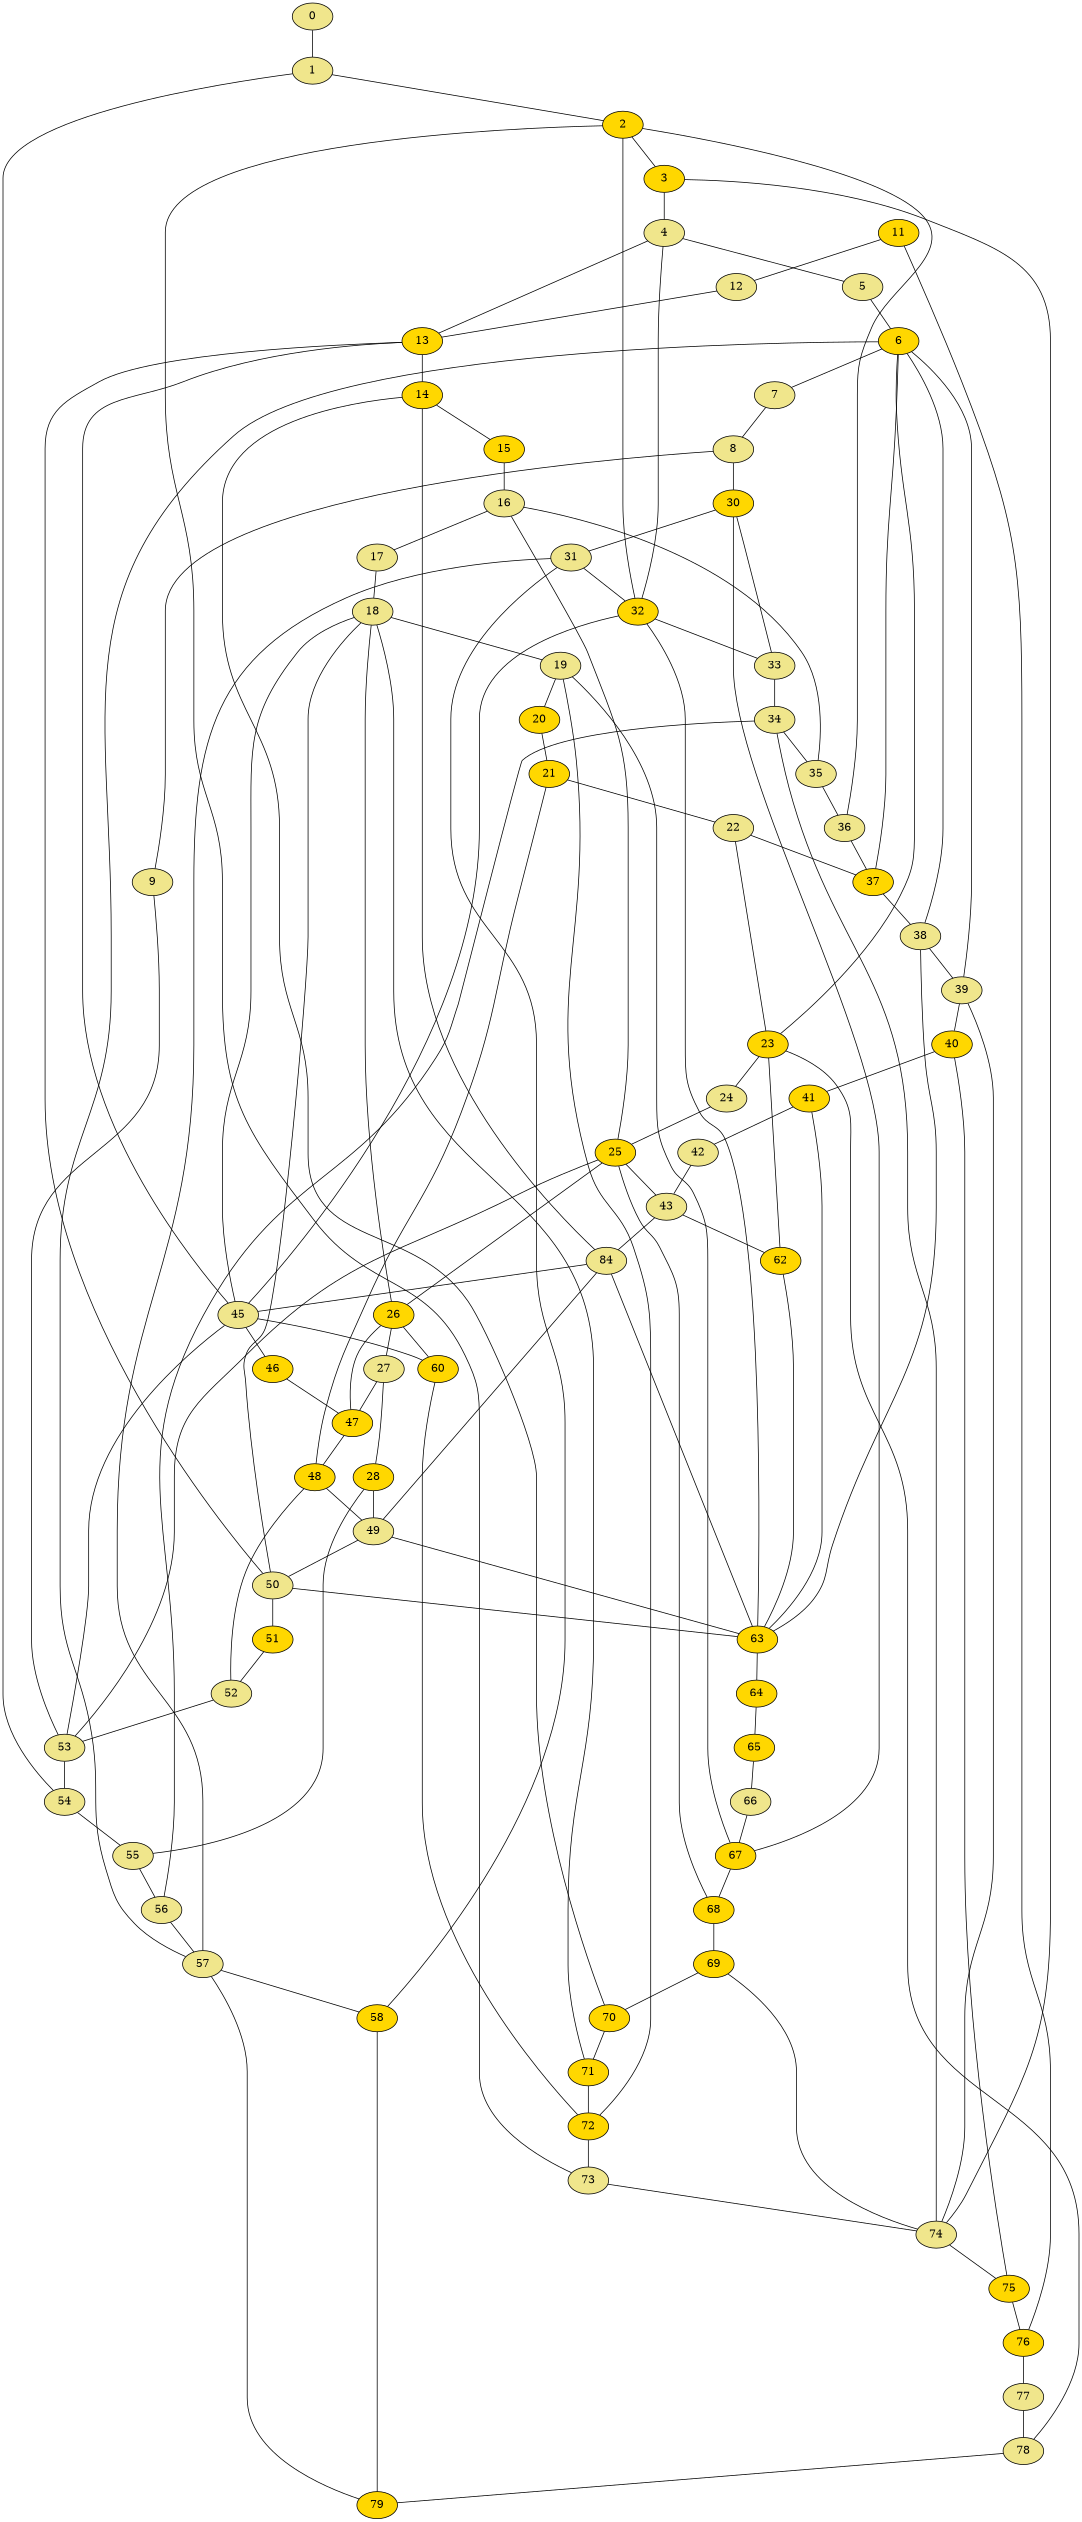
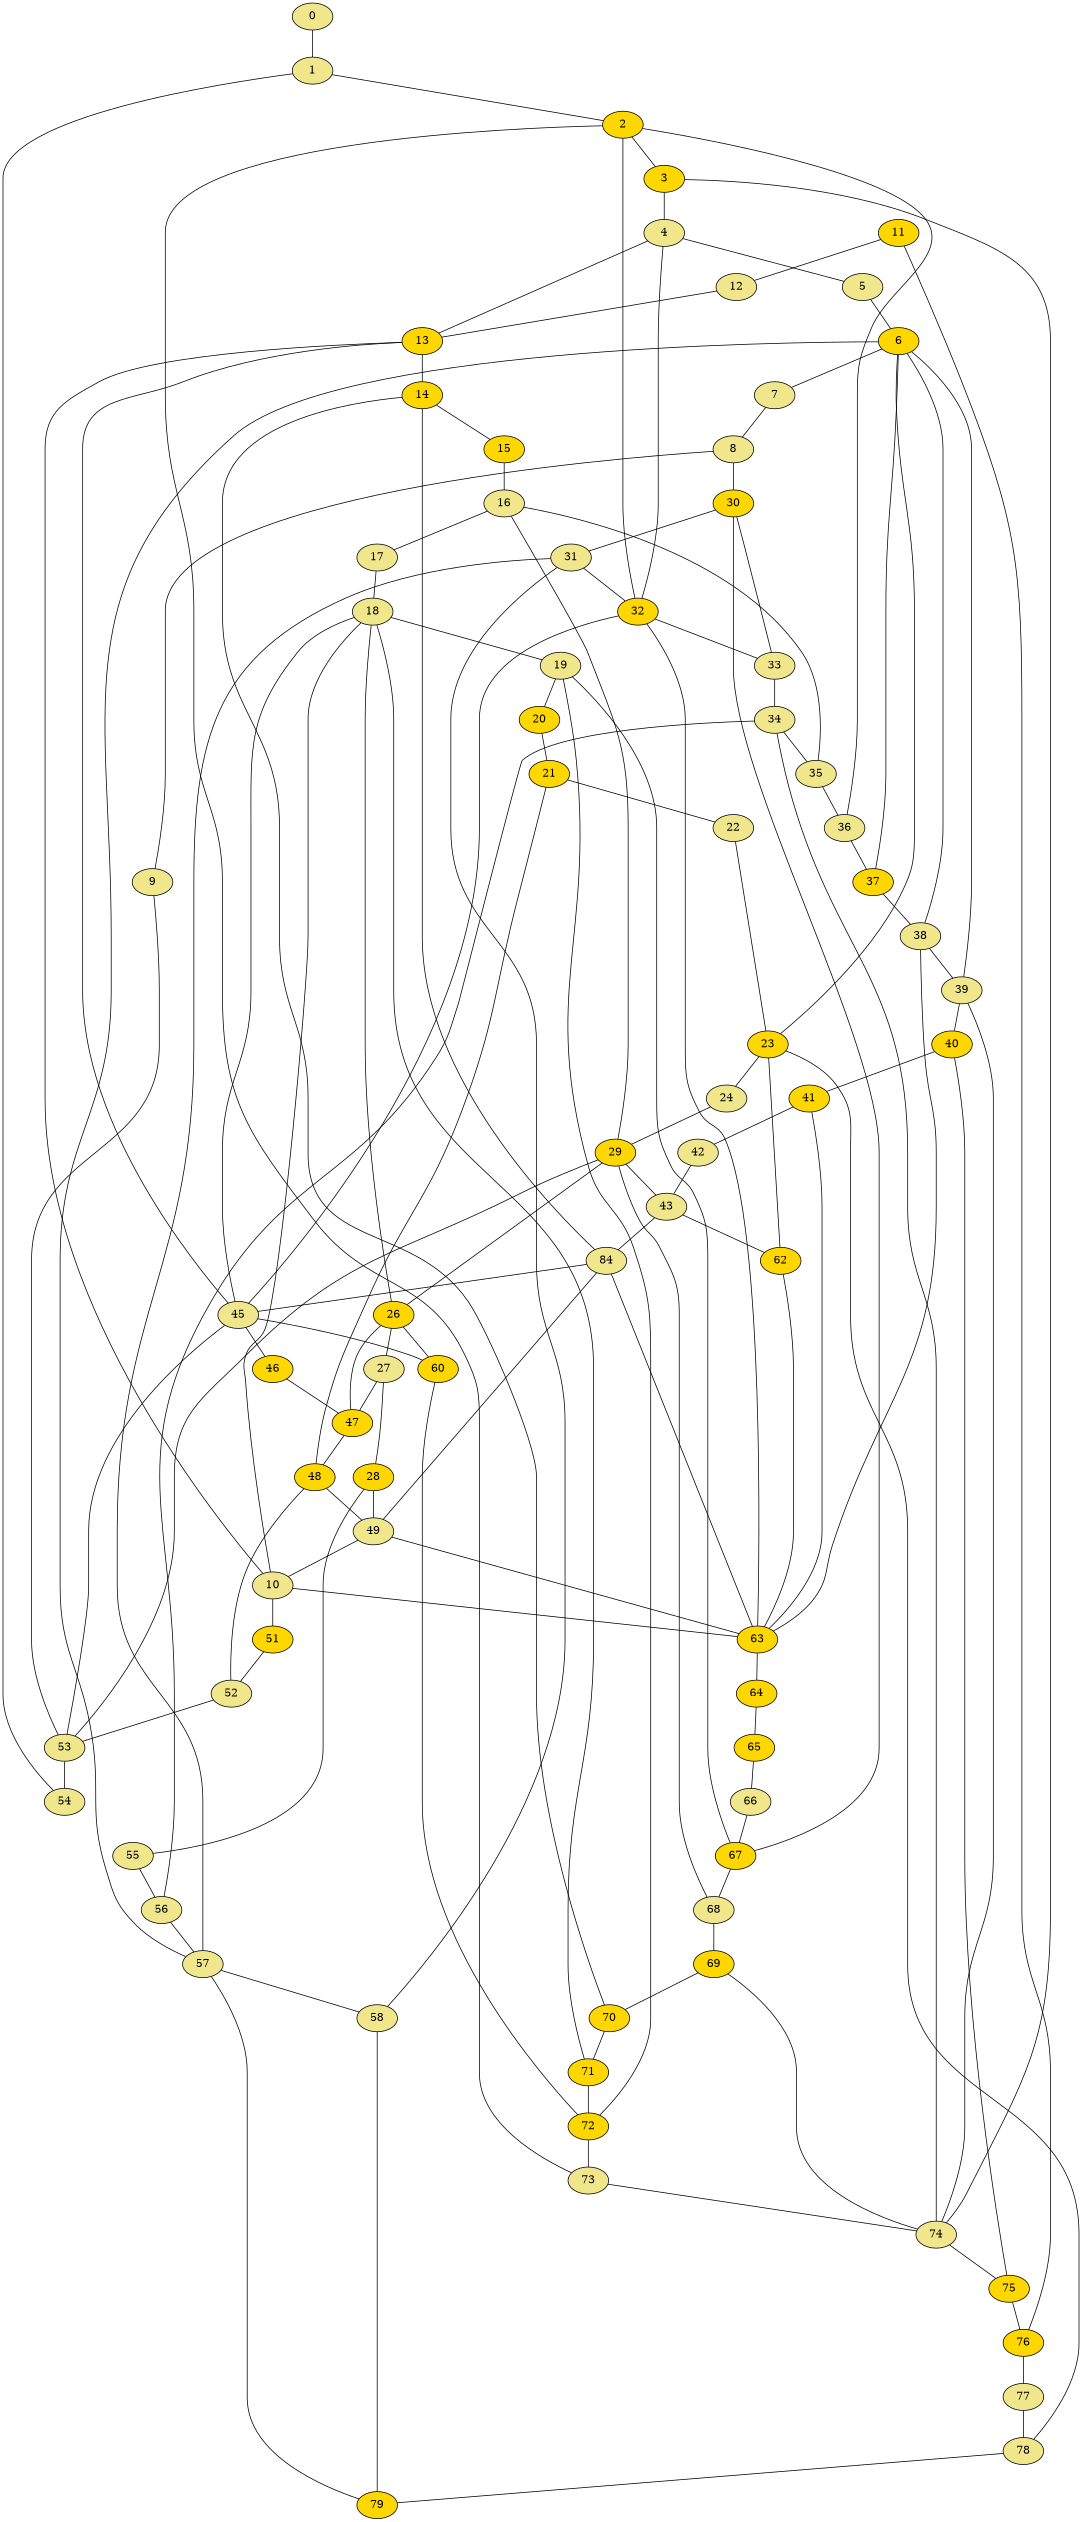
(803, 855) -> none
(615, 1153) -> (615, 1153)
(273, 1585) -> (273, 1585)
(103, 1832) -> none
(714, 1910) -> (714, 1910)
(377, 2018) -> (377, 2018)
